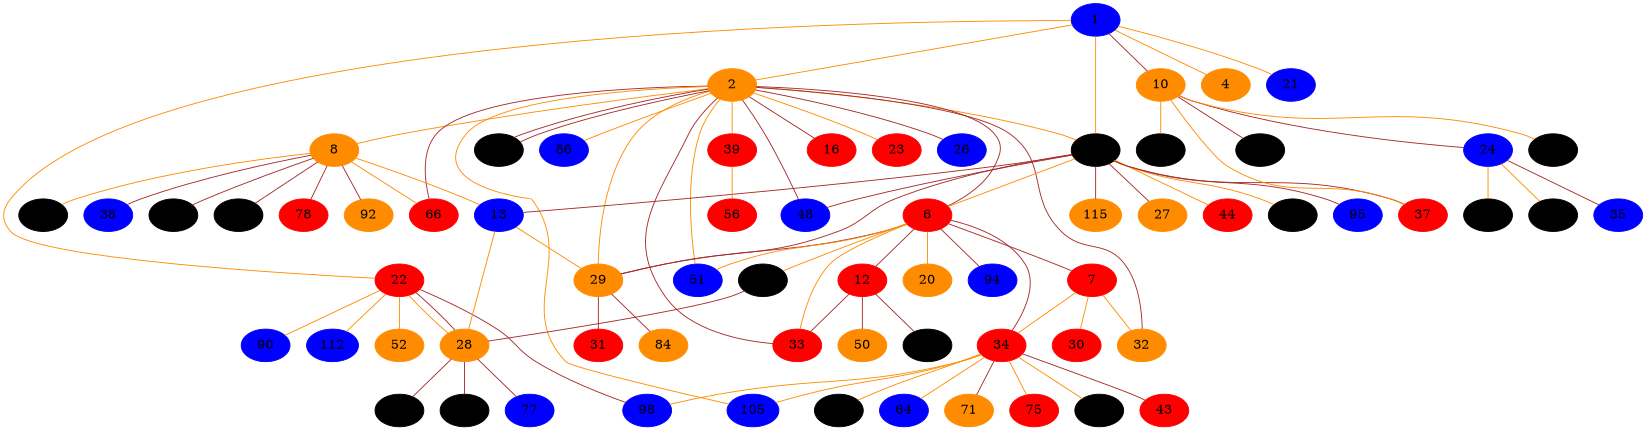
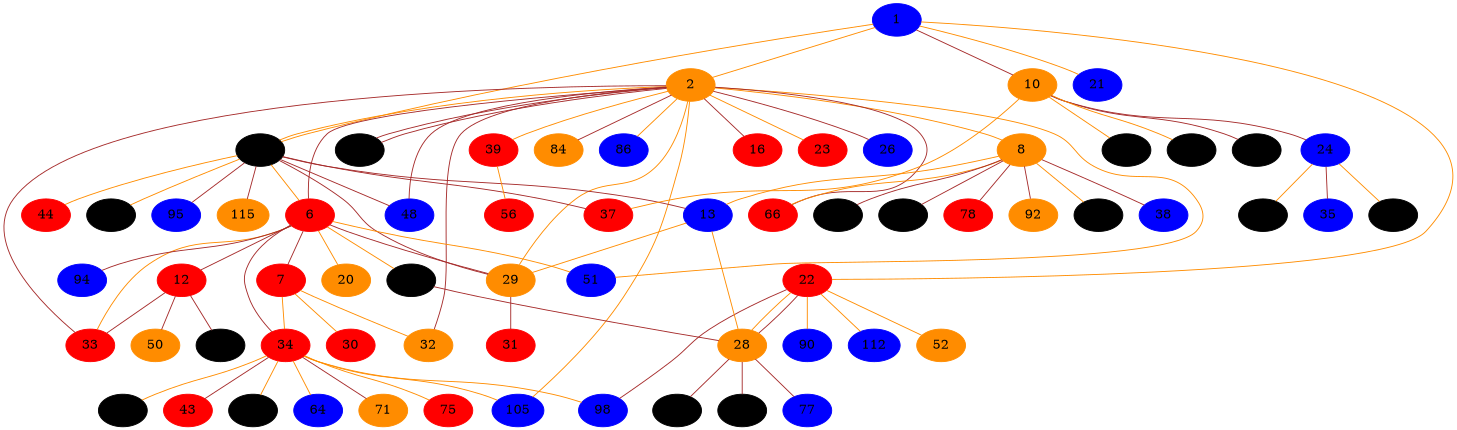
(1226, 85) -> none
(1163, 215) -> none
(630, 312) -> (625, 118)
